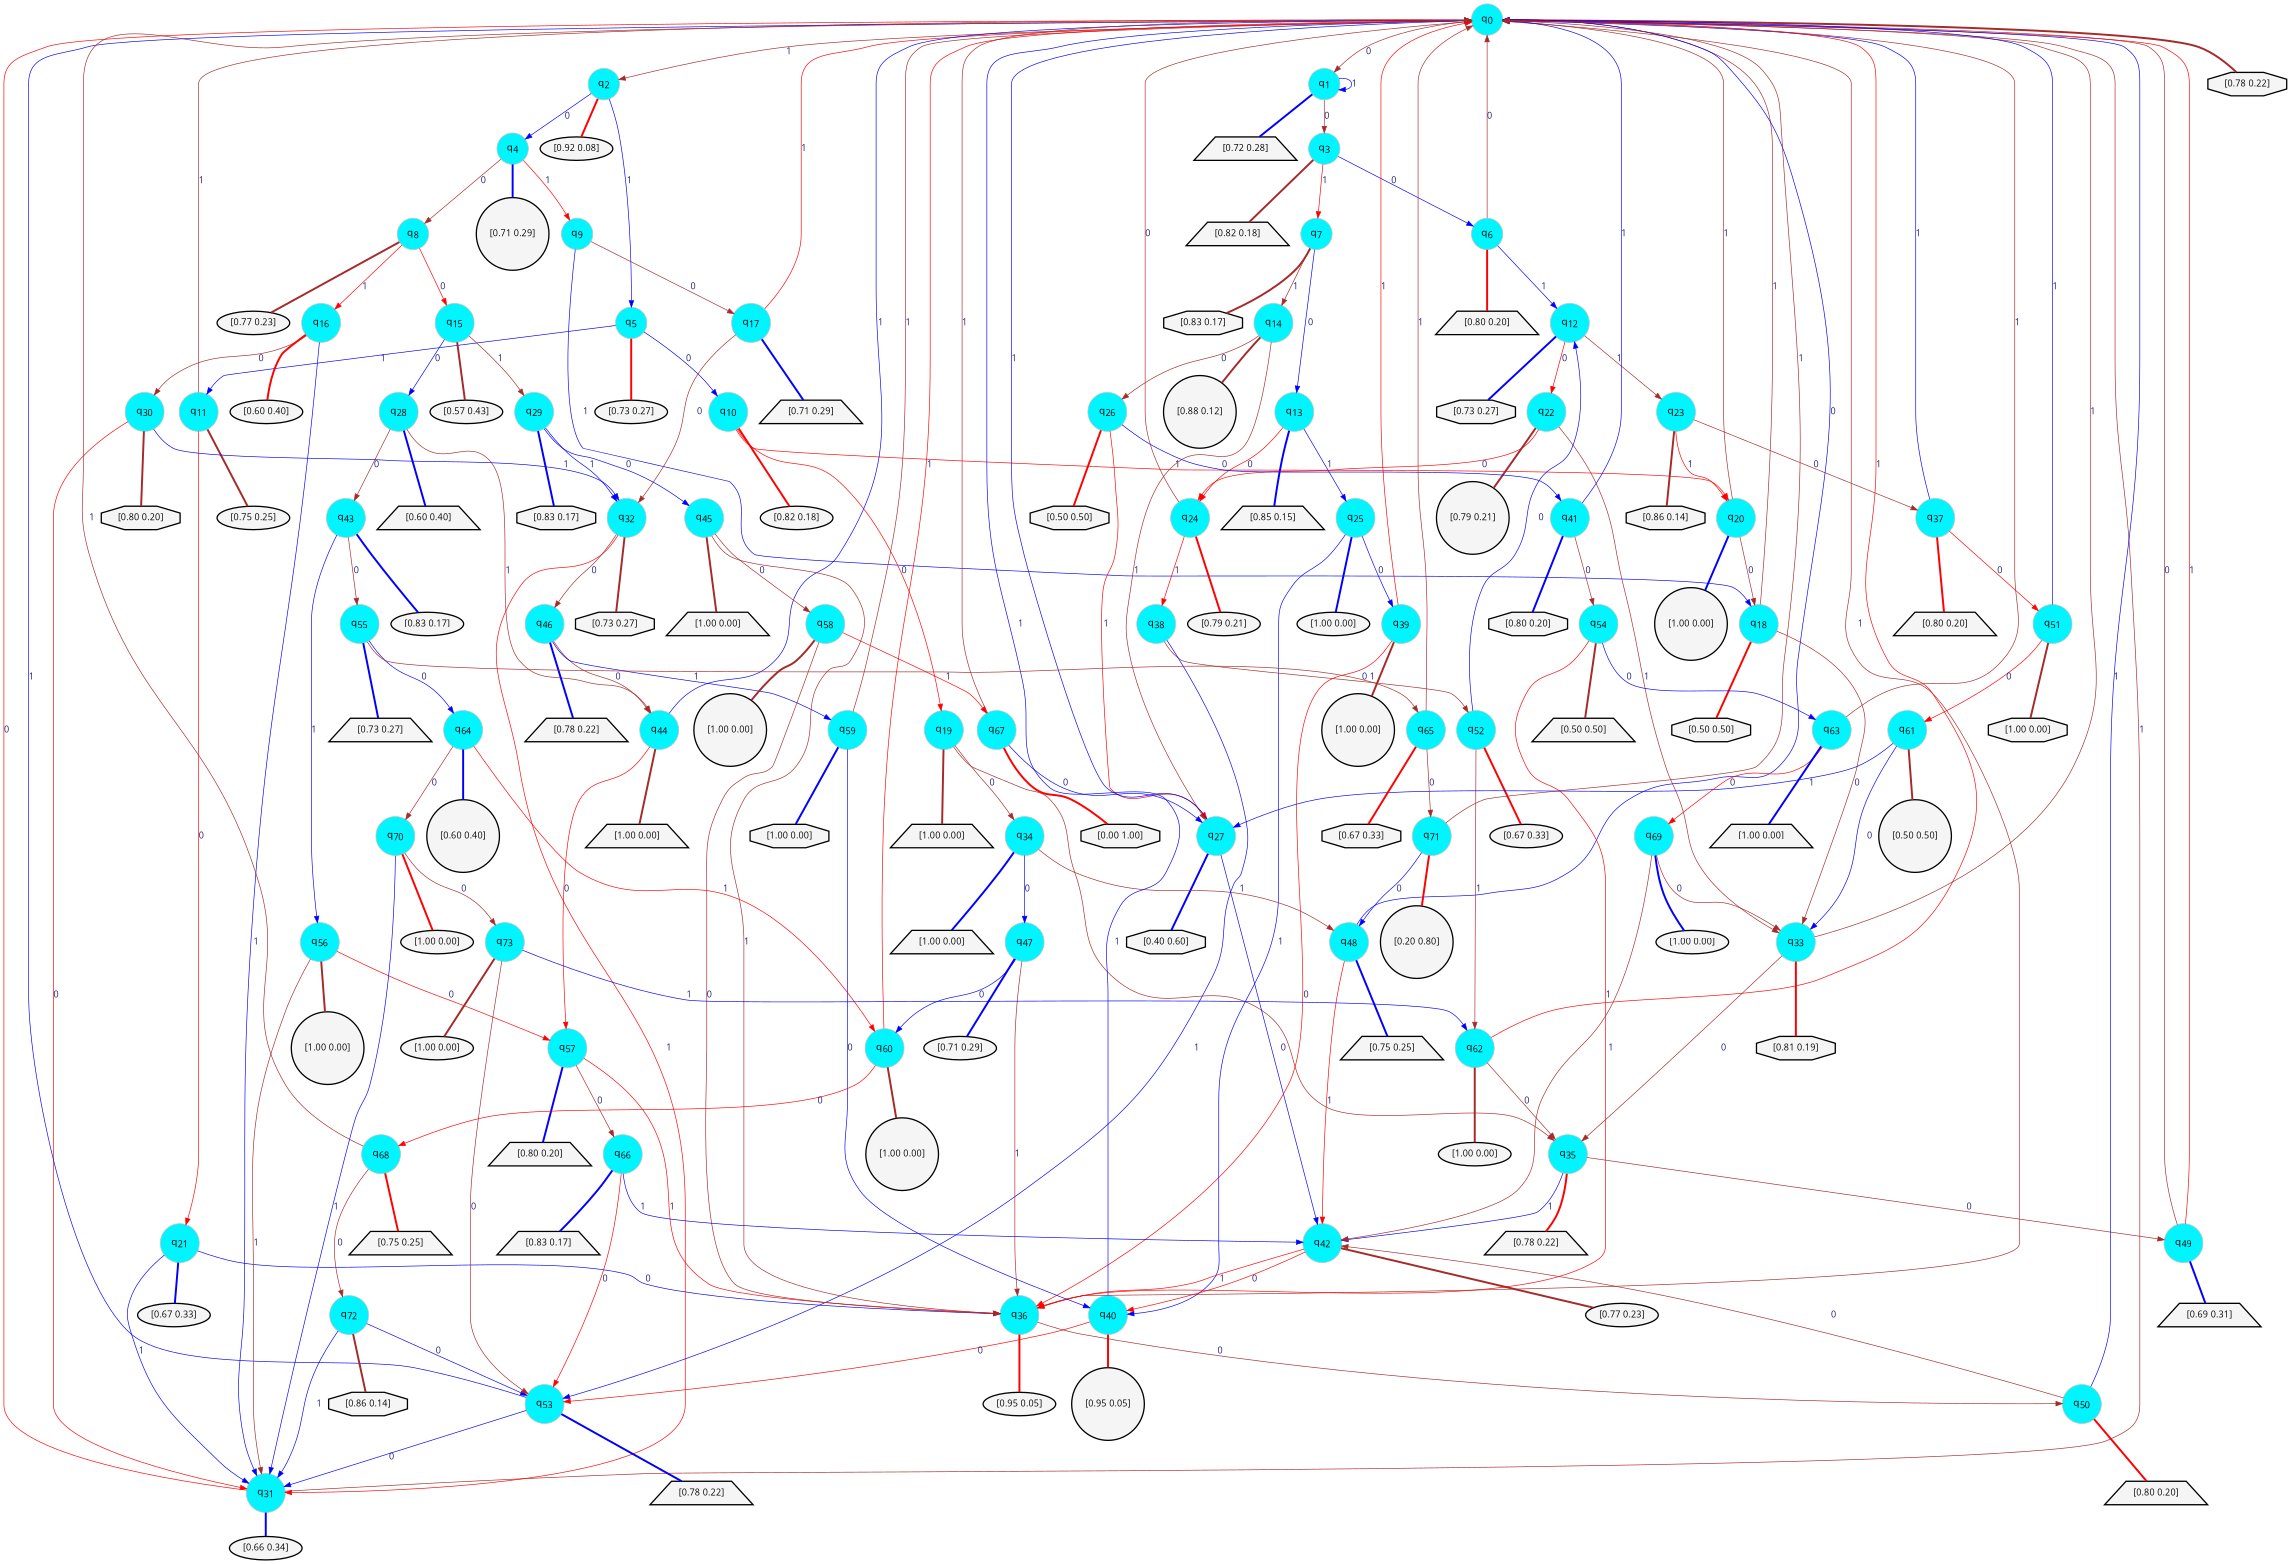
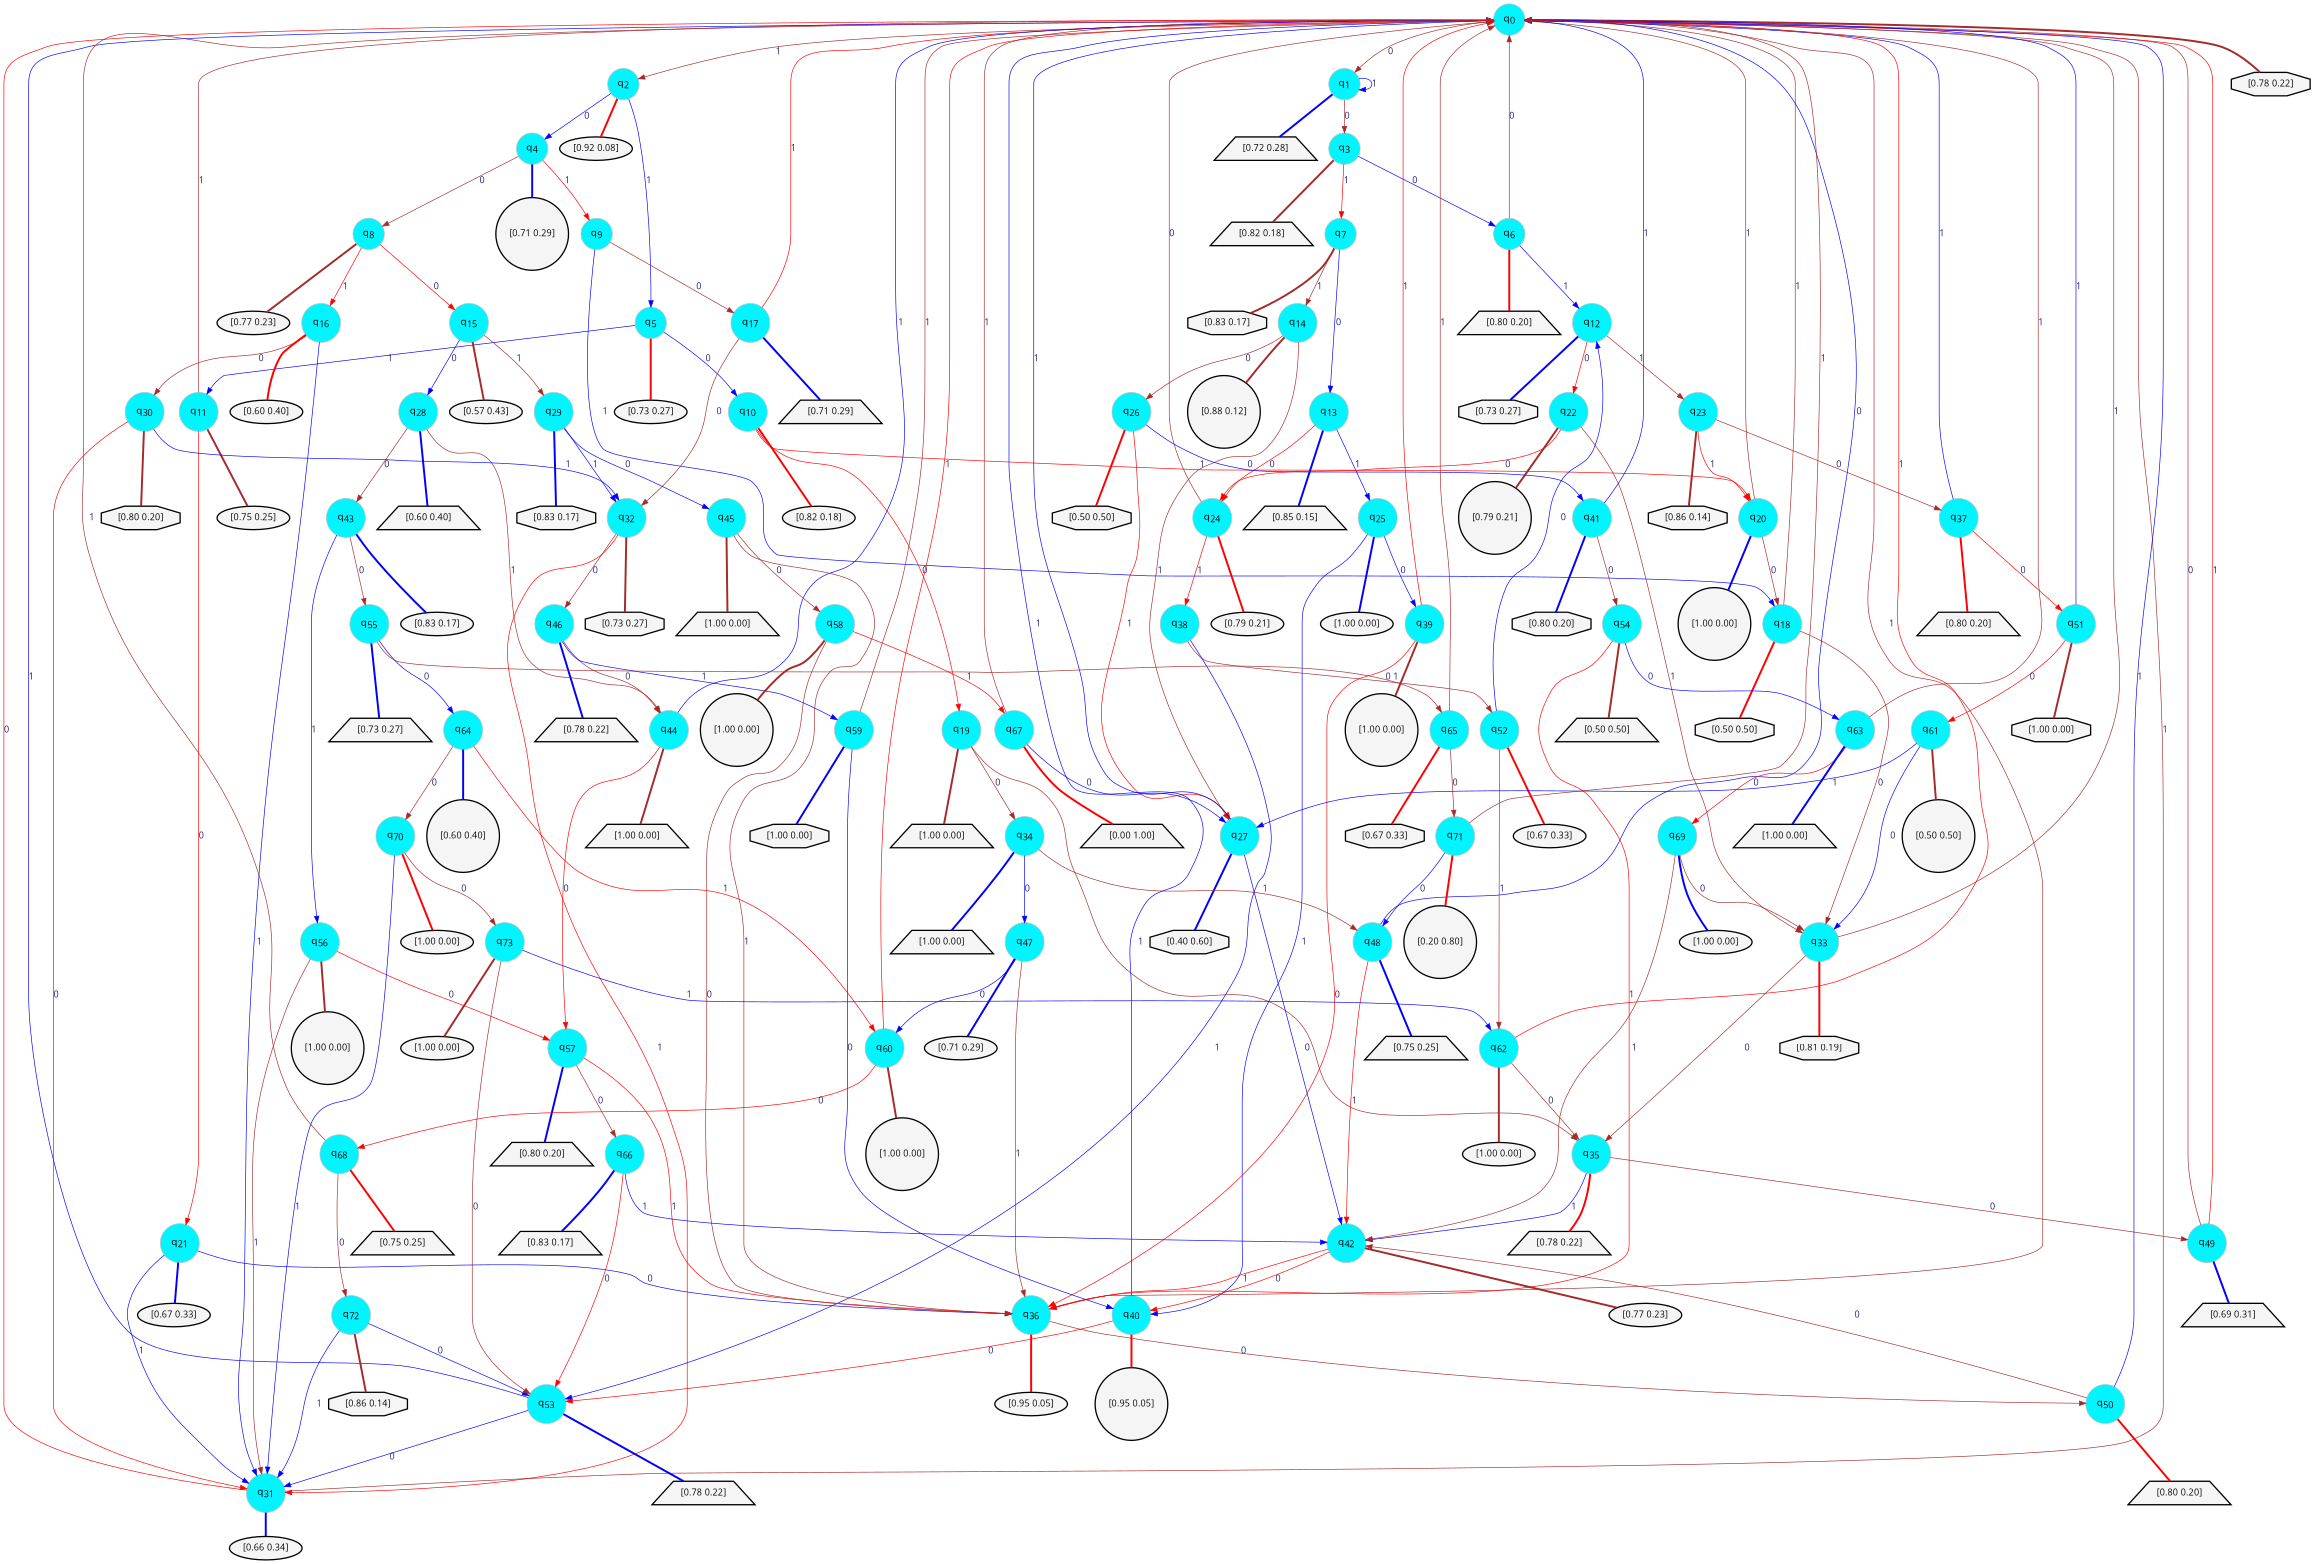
(1120, 836) -> (1132, 836)
